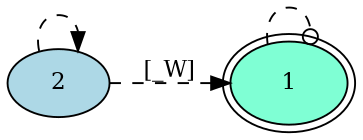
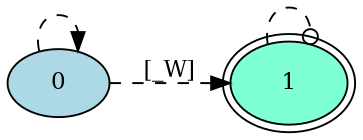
(59, 83) -> (59, 83)
